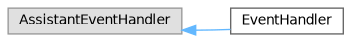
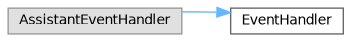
(213, 30) -> (199, 12)
